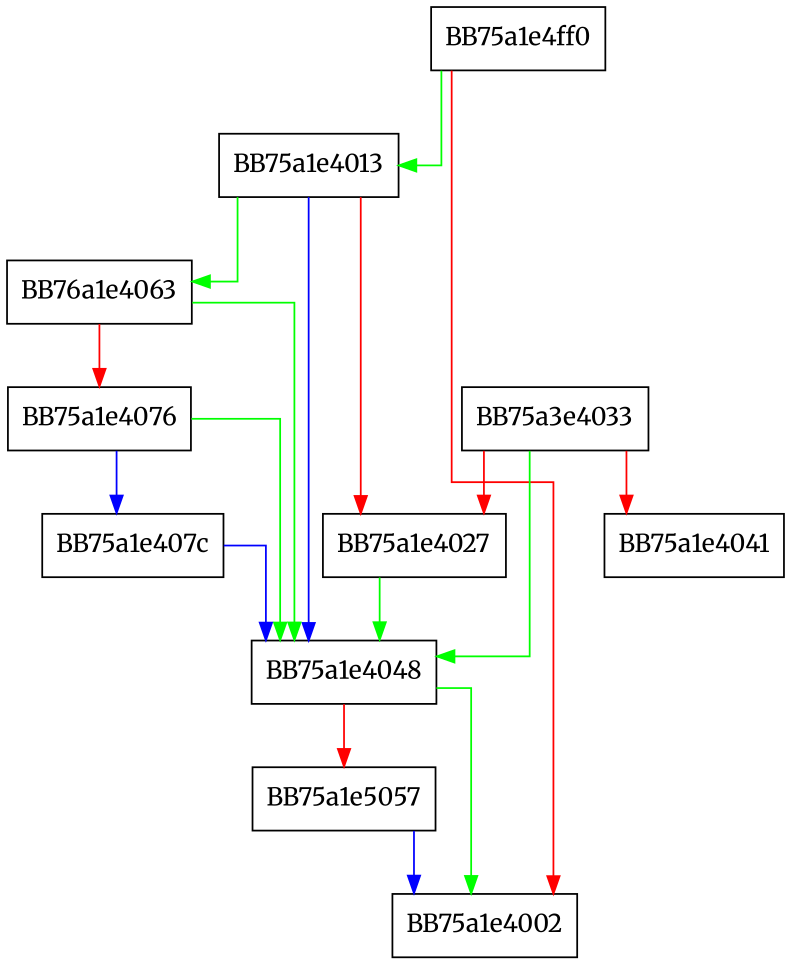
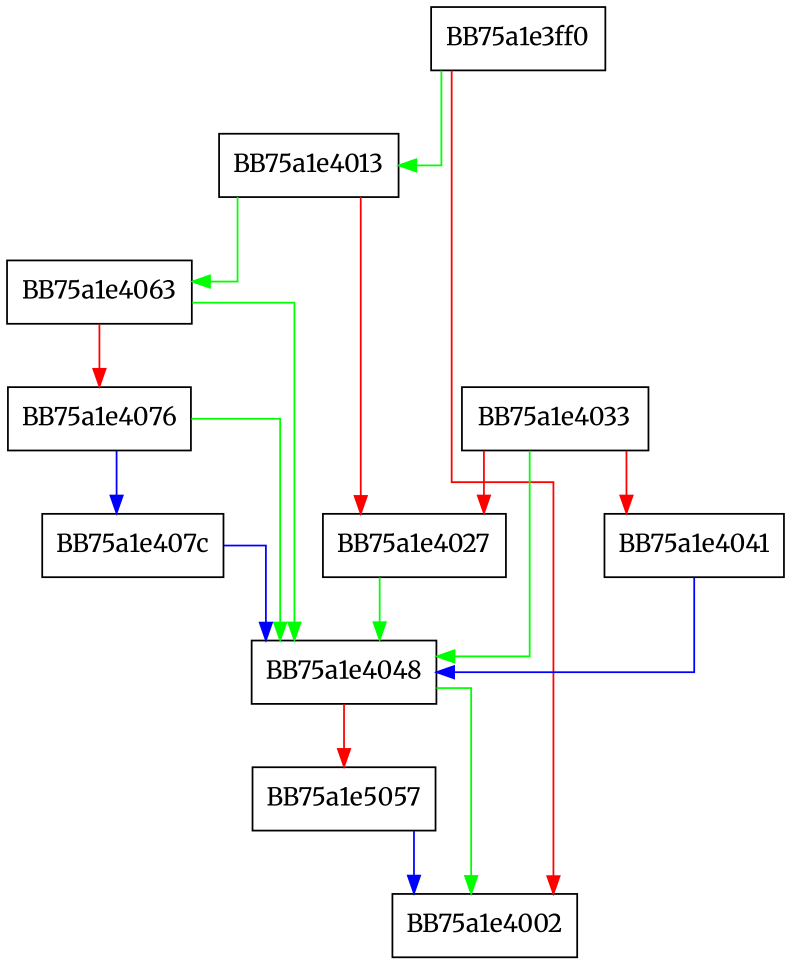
(518, 39) -> (518, 39)
(99, 292) -> (99, 292)
(309, 410) -> (622, 672)
(555, 419) -> (555, 419)
